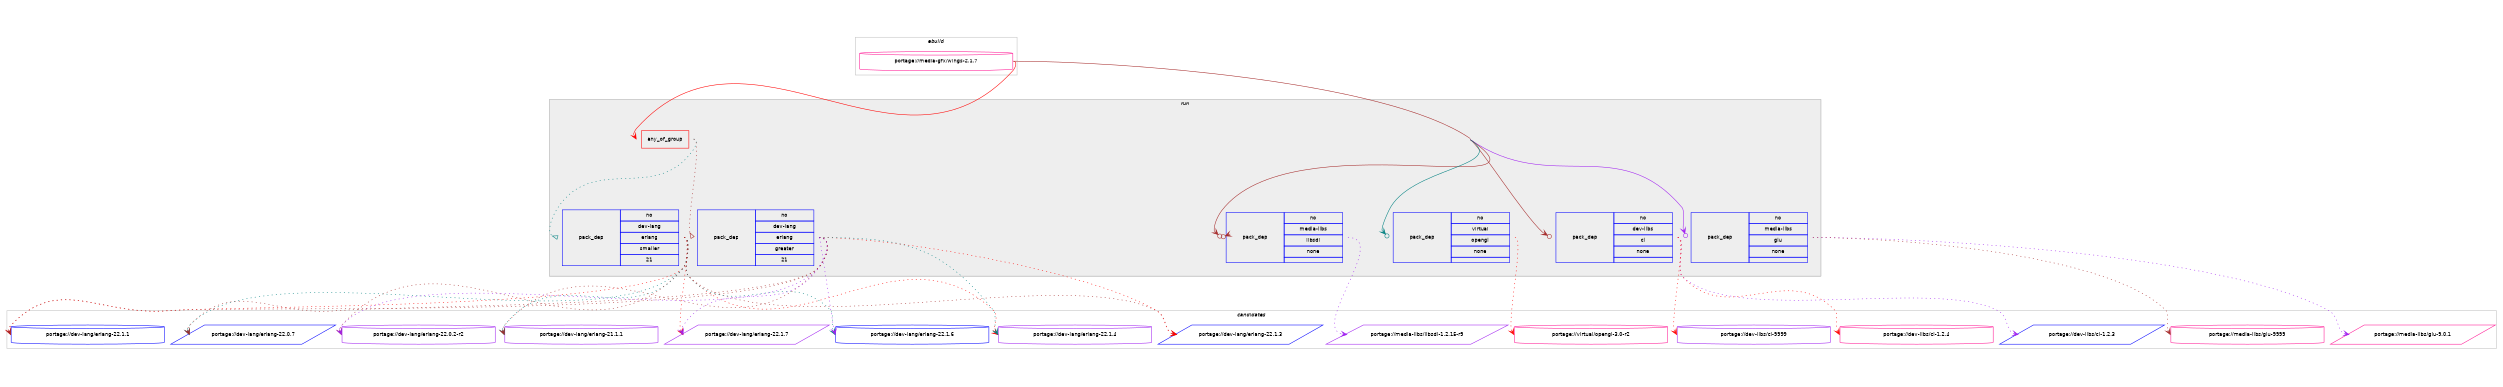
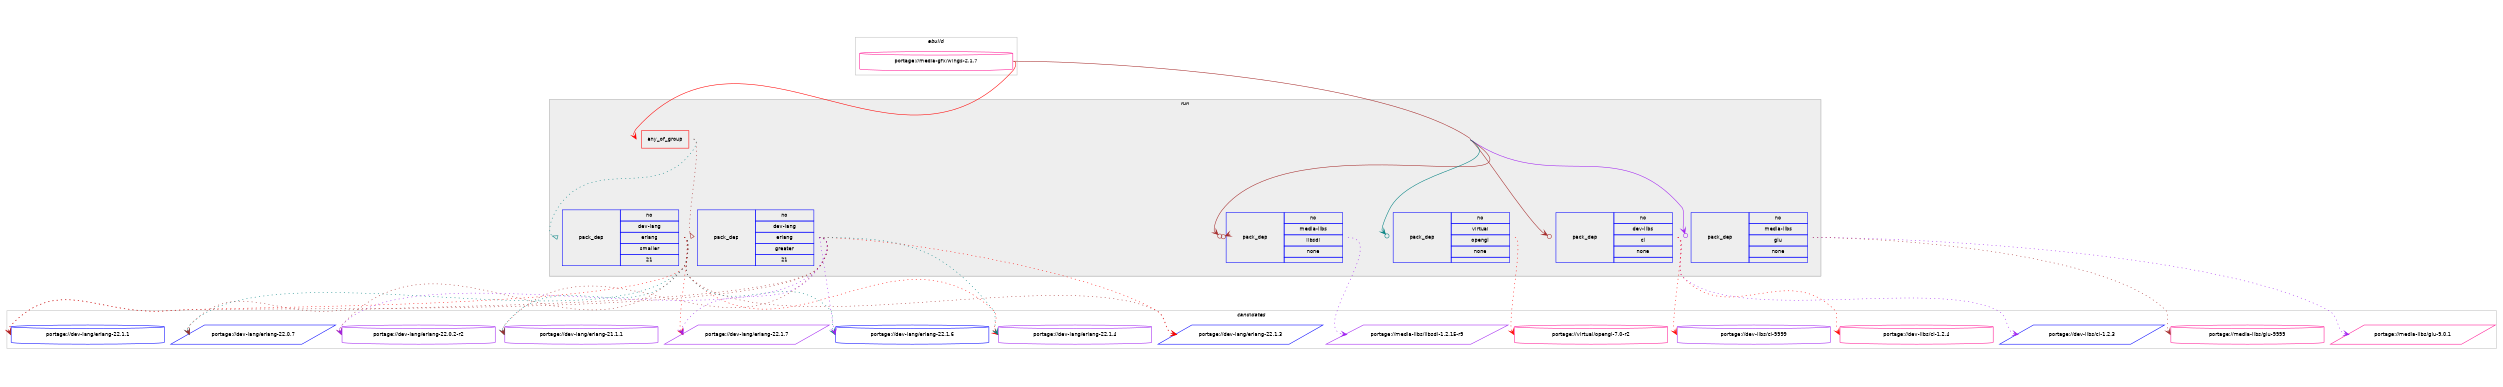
(1591, 335) -> (1591, 335)
